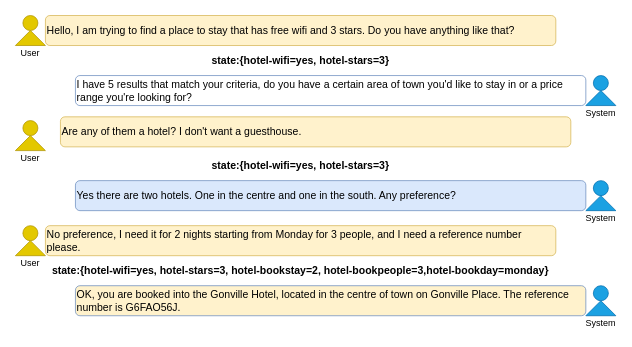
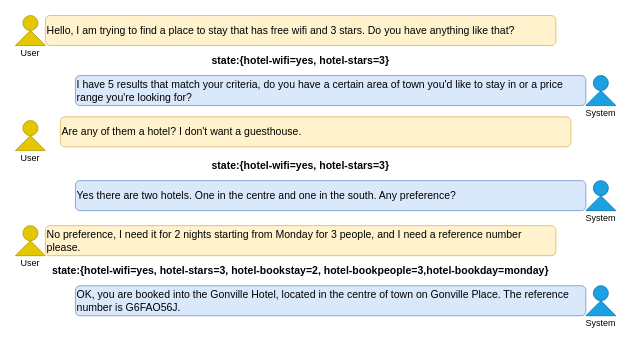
(330, 90) -> (330, 90)
(330, 300) -> (330, 300)
